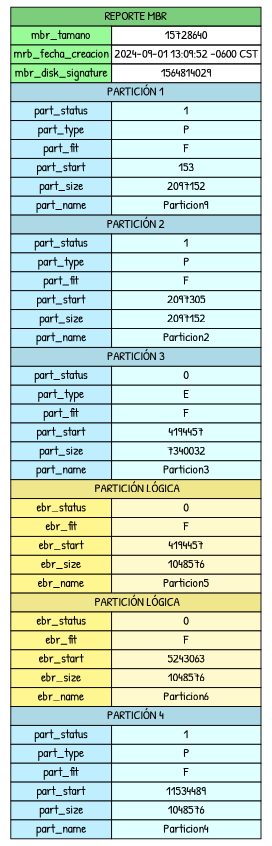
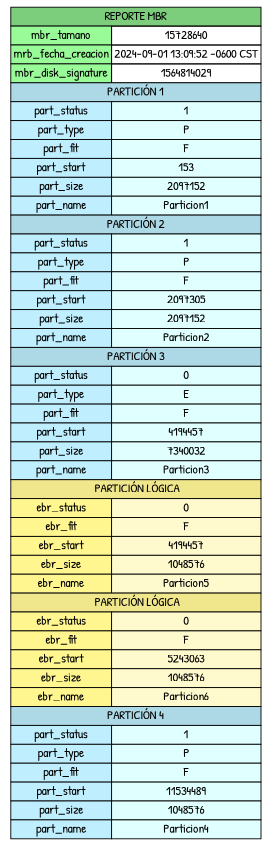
(186, 205) -> (186, 205)
